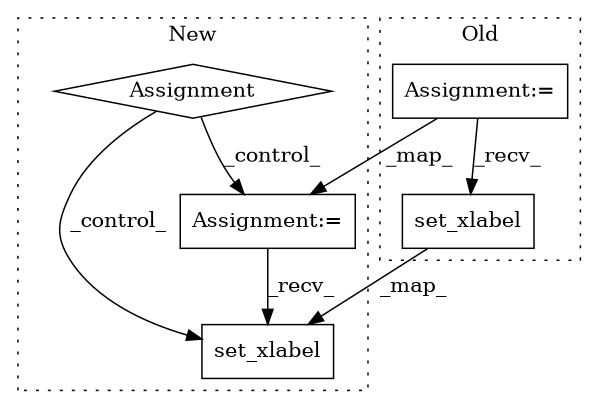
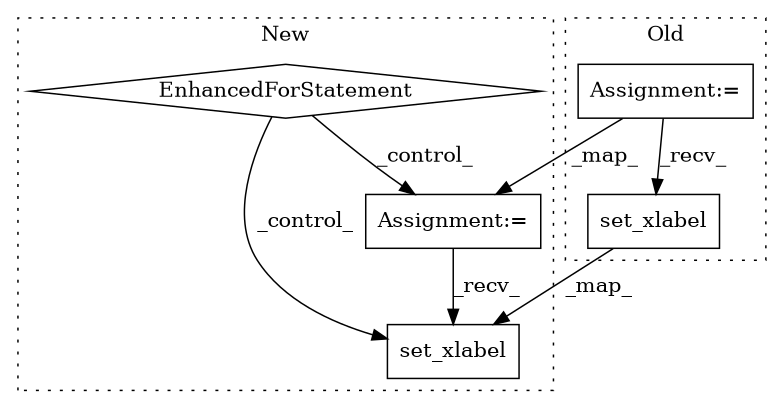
(193, 91) -> (286, 91)
